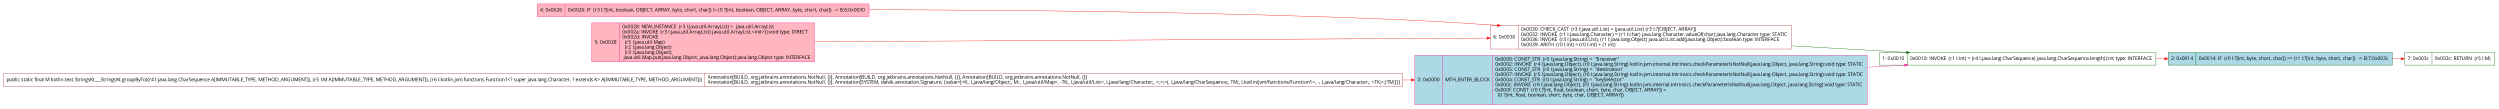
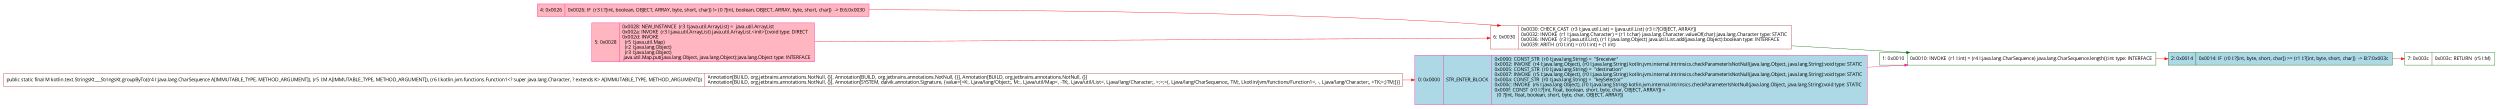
(1467, 80) -> (1467, 80)
